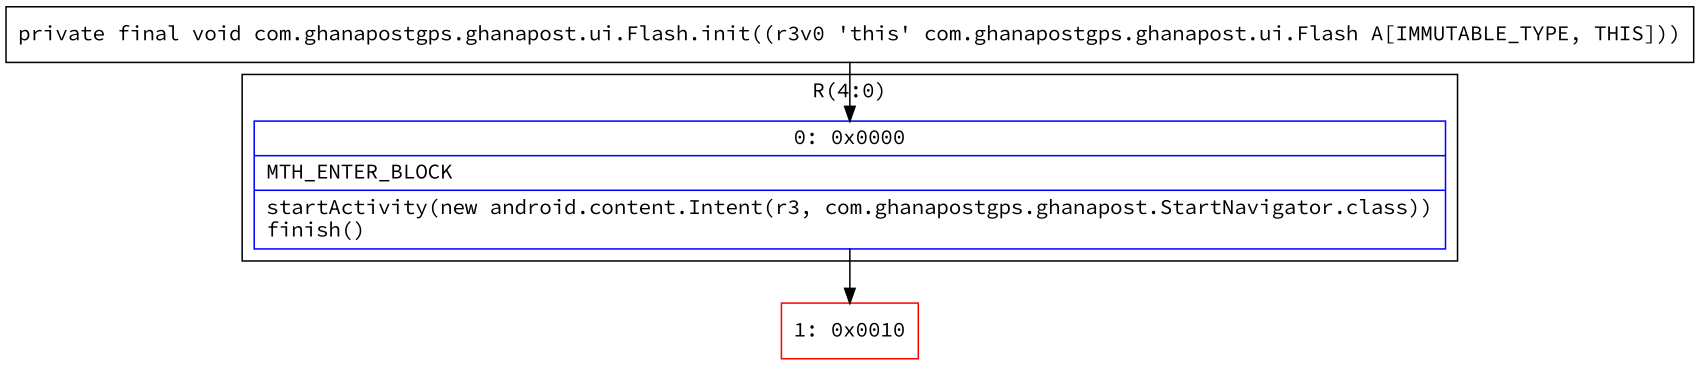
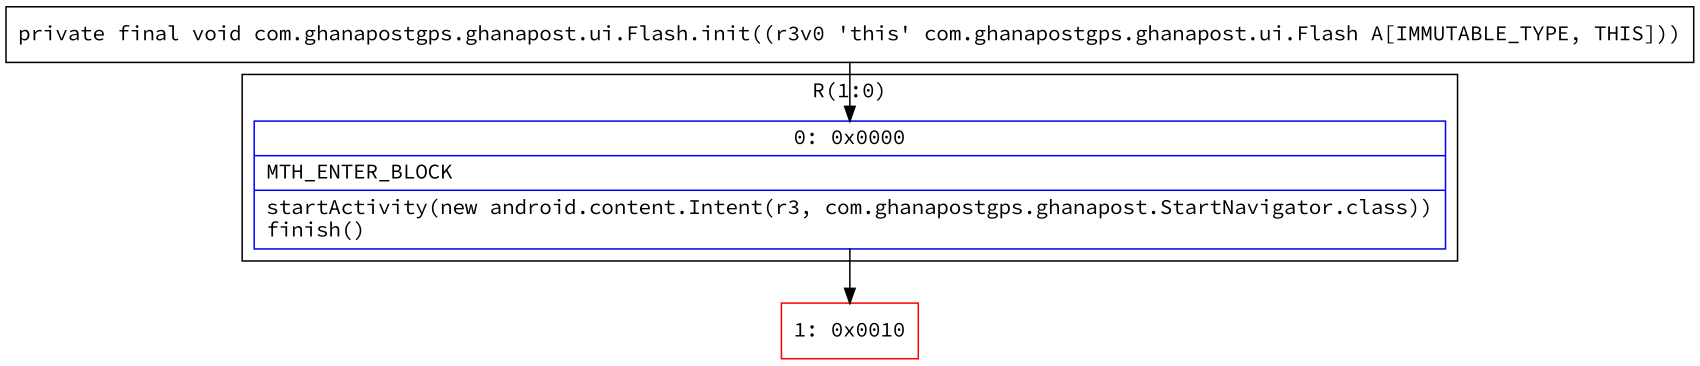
(850, 92) -> (850, 92)
